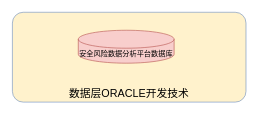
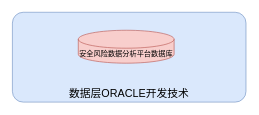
(129, 94) -> (129, 94)
